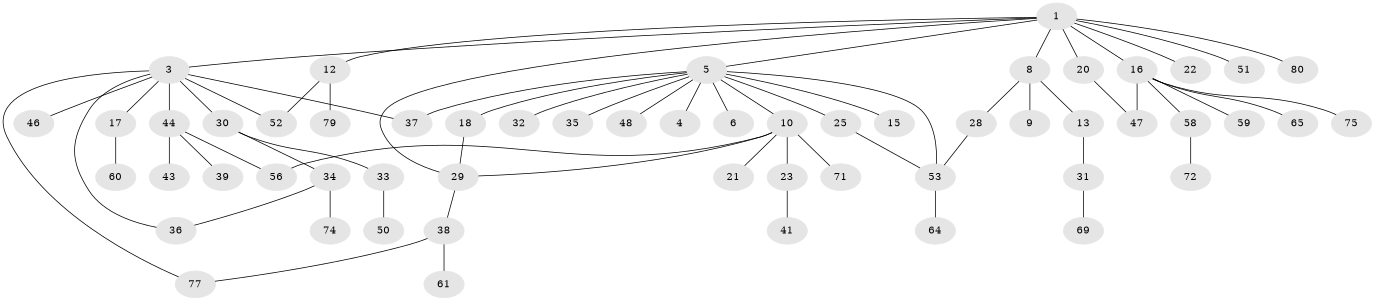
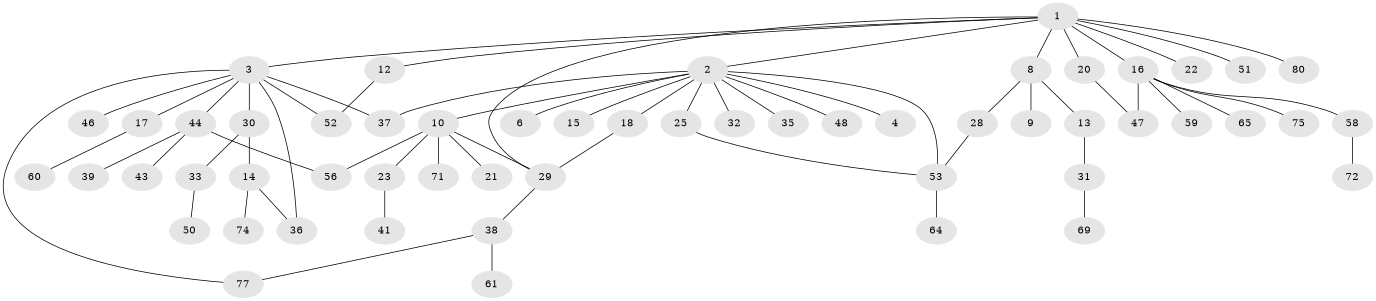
(707, 70) -> (708, 70)
(330, 124) -> none
(330, 177) -> (249, 177)
